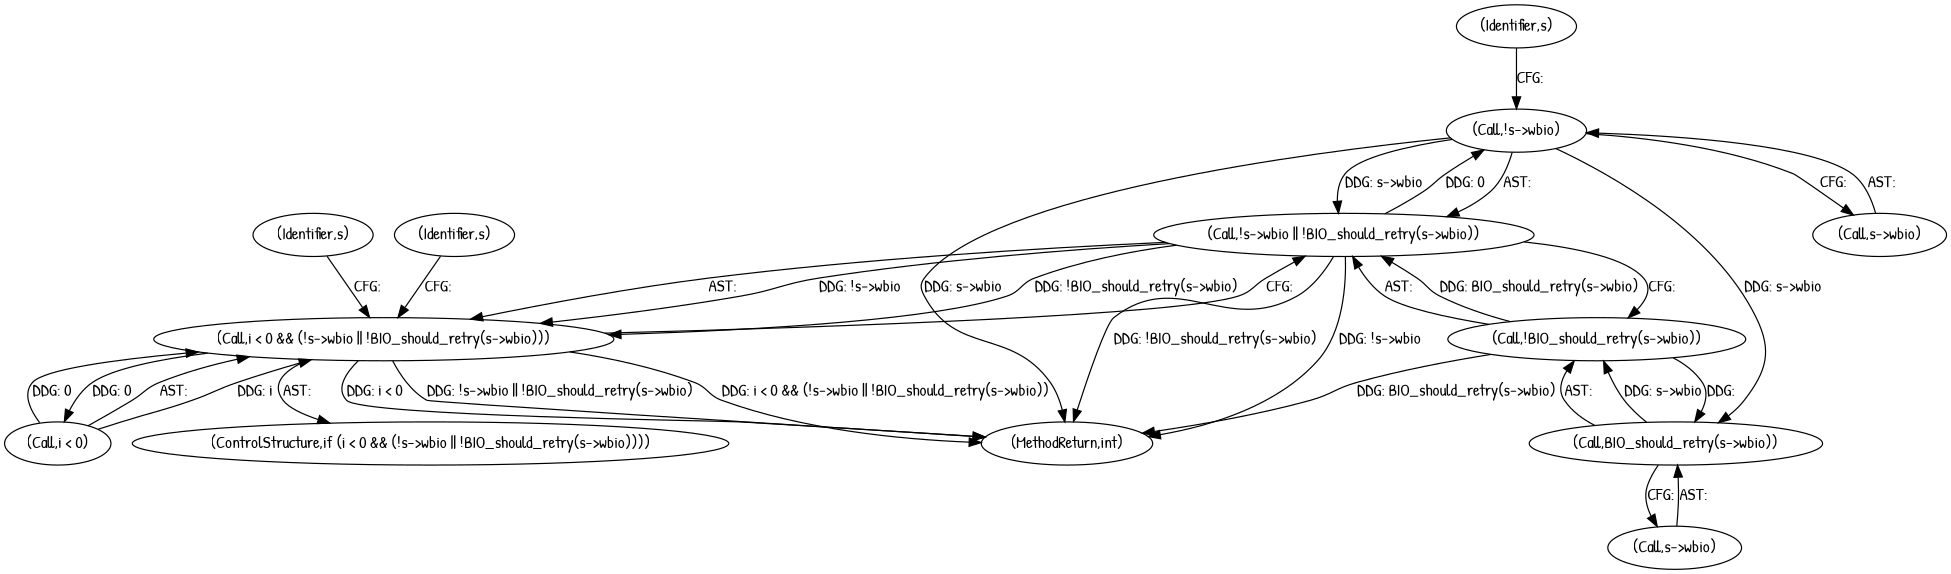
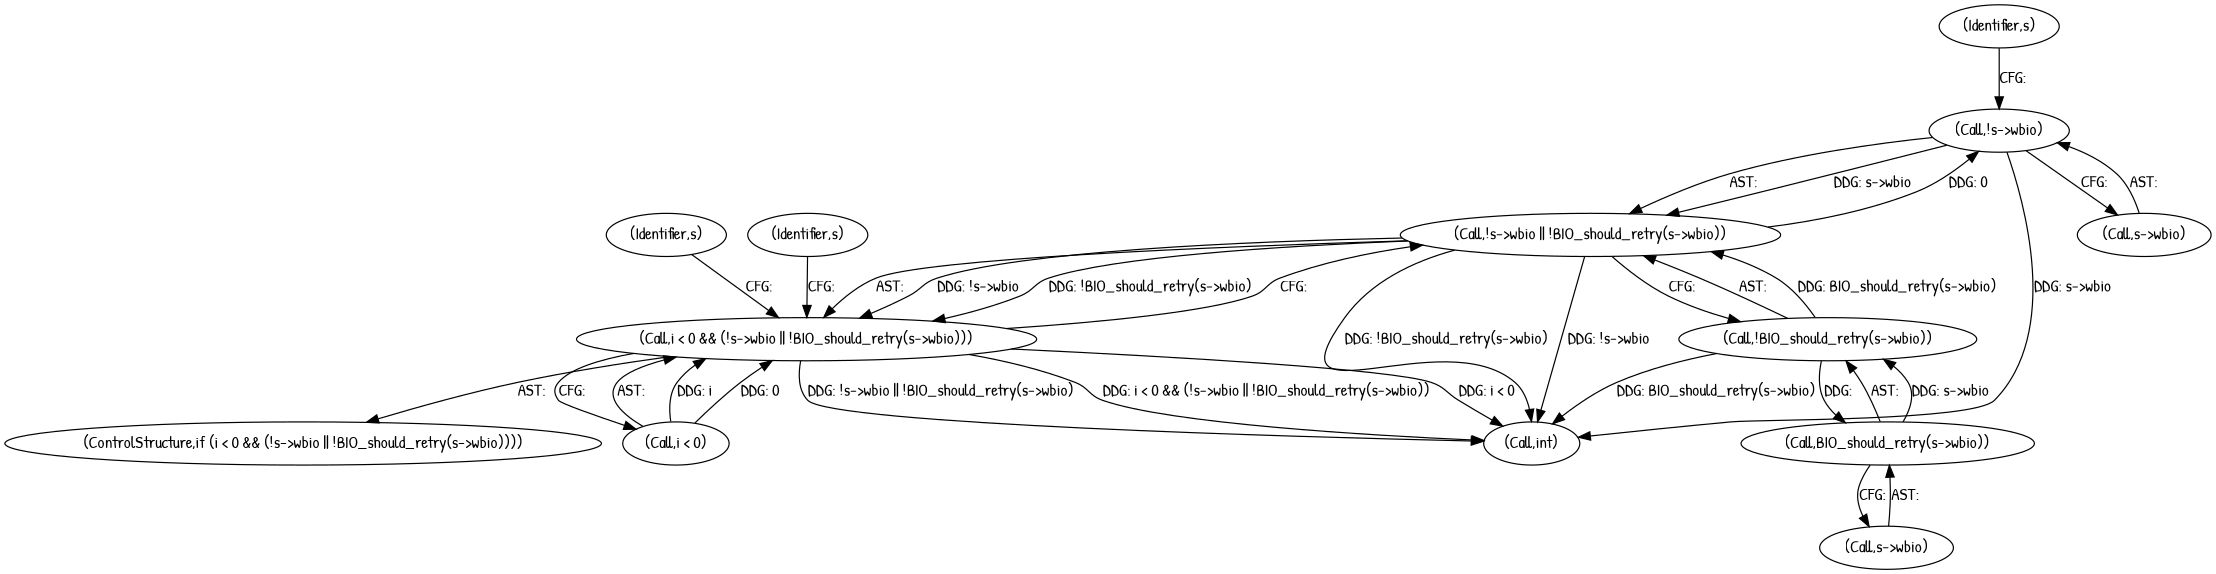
(1711, 255) -> none
(112, 391) -> (574, 391)
(1067, 443) -> (1532, 443)
